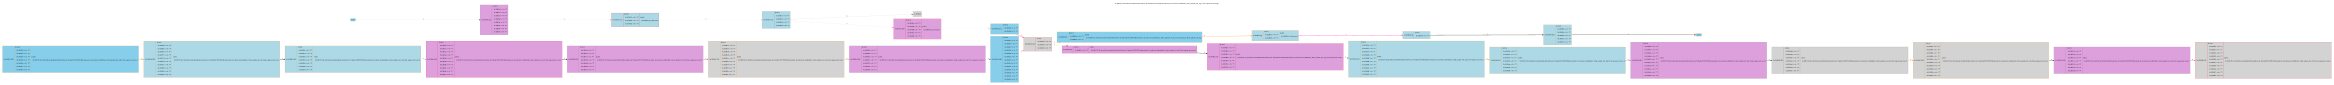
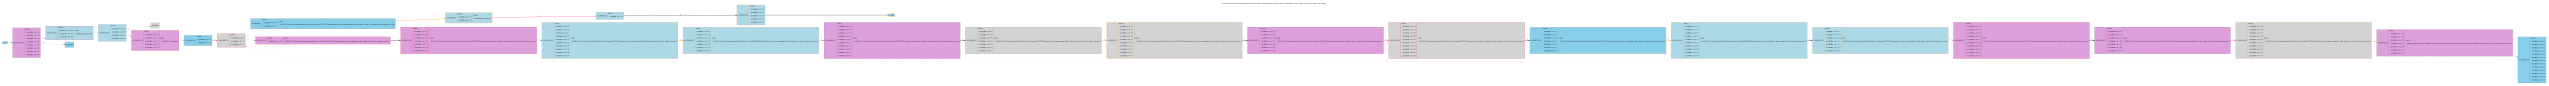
none -> (1527, 40)
none -> (69, 45)
